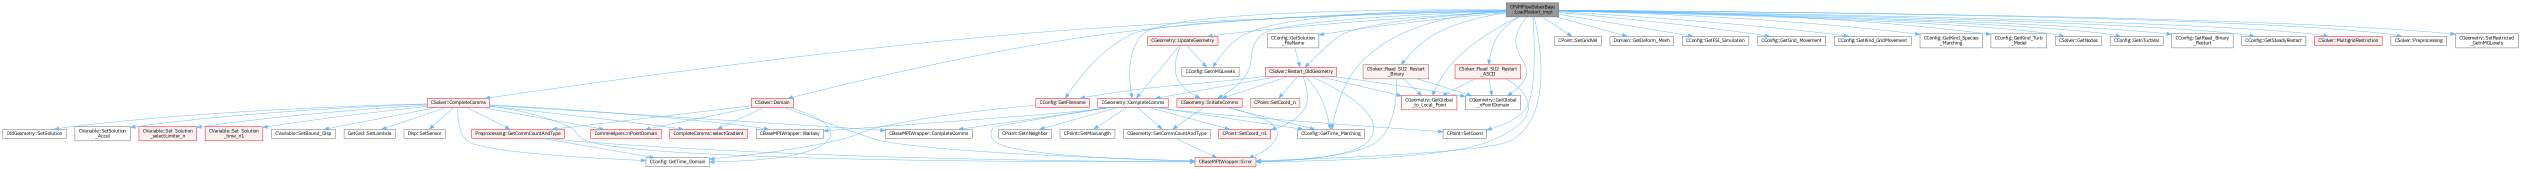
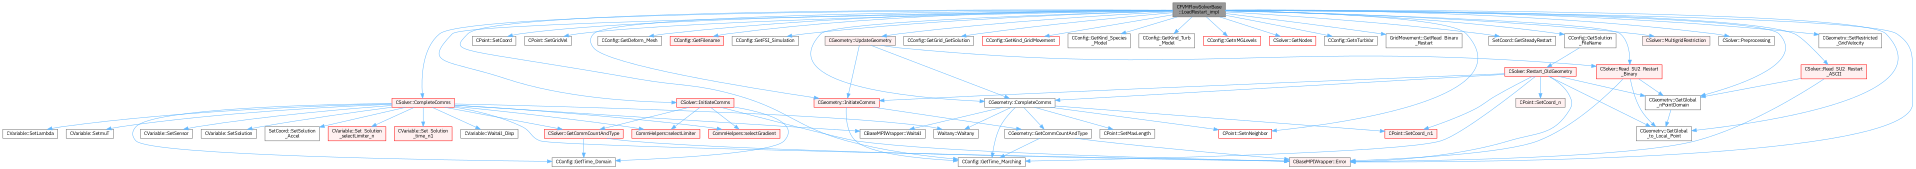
(1401, 21) -> (1468, 37)
(1183, 41) -> (860, 41)
(1642, 41) -> (630, 41)
(1792, 41) -> (939, 41)
(1873, 41) -> (1021, 41)
(1951, 41) -> (1099, 41)
(2078, 41) -> (1293, 41)
(2202, 41) -> (1424, 41)
(2274, 41) -> (1522, 41)
(2348, 41) -> (1676, 41)
(2487, 41) -> (1850, 41)
(1195, 55) -> (1236, 58)
(1210, 72) -> (1232, 41)
(1396, 72) -> (1629, 72)
(1175, 86) -> none
(1461, 86) -> (1669, 116)
(772, 103) -> (705, 103)
(1133, 103) -> (1020, 103)
(1429, 103) -> (1664, 134)
(1304, 122) -> none
(1277, 133) -> none
(35, 134) -> (229, 134)
none -> (90, 134)
(103, 134) -> (292, 134)
(303, 134) -> (489, 134)
(370, 134) -> (30, 134)
(425, 134) -> (166, 134)
(518, 134) -> (584, 134)
(626, 134) -> (666, 134)
(709, 134) -> (744, 134)
(790, 134) -> (956, 134)
(929, 134) -> (893, 134)
(1025, 134) -> (1245, 134)
(851, 137) -> none
none -> (1022, 147)
(1025, 150) -> none
(1225, 162) -> (1320, 162)
